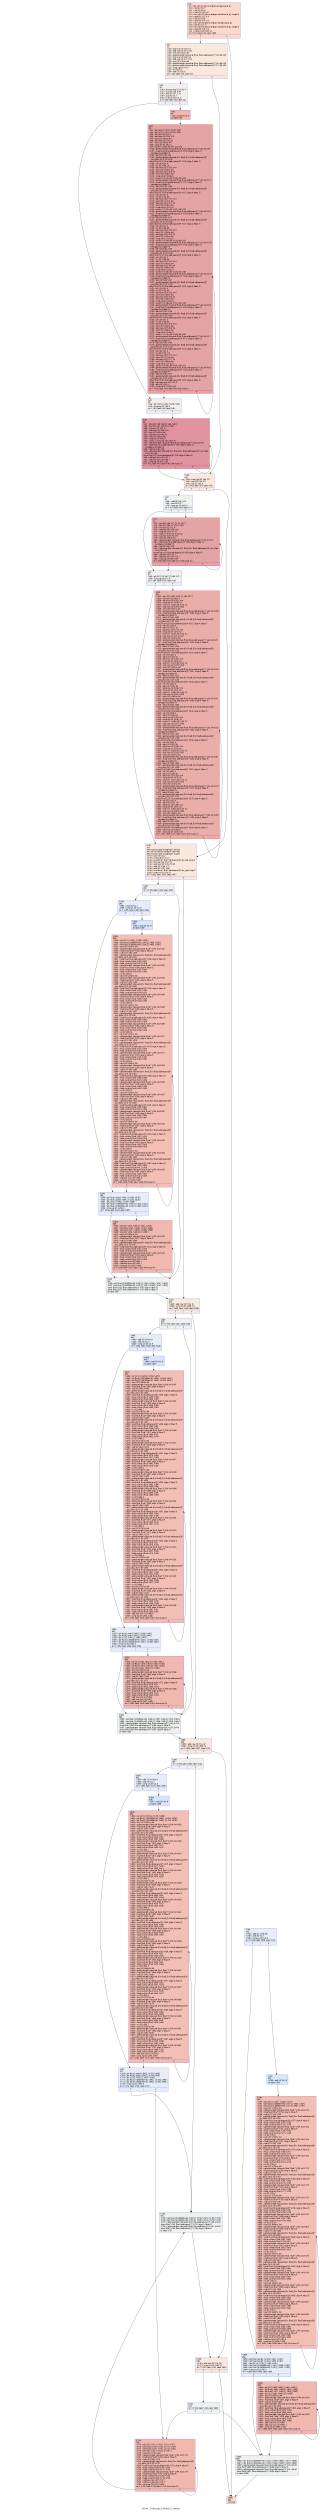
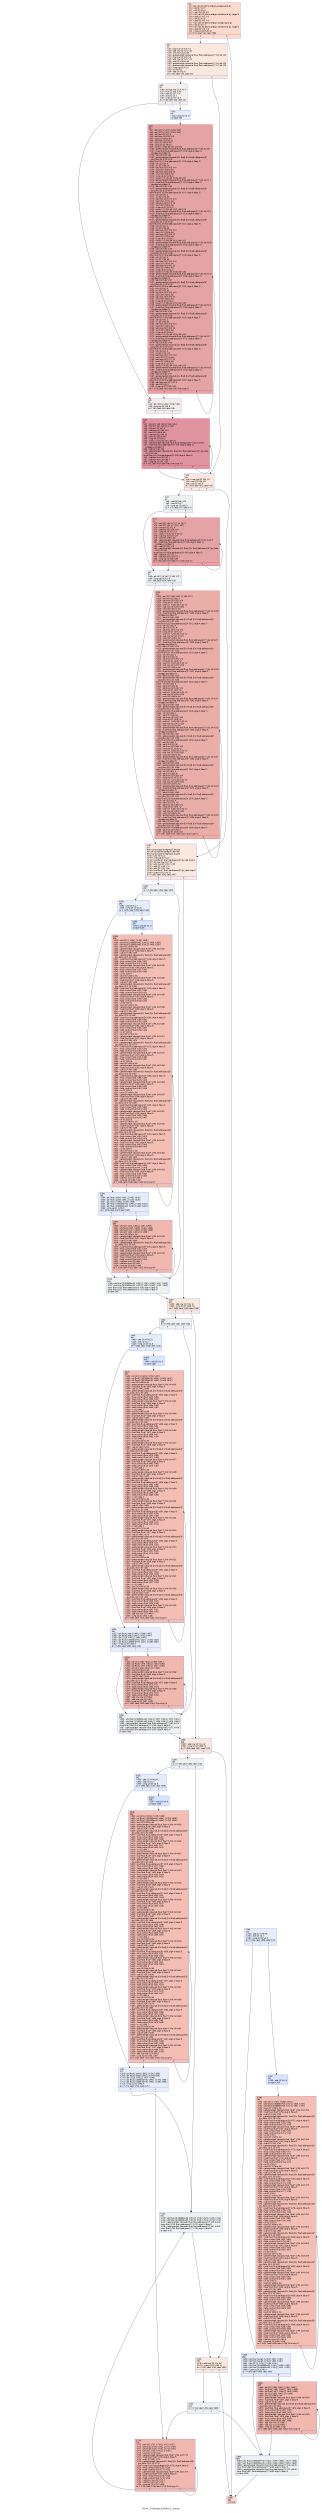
(180, 115) -> (180, 115)
